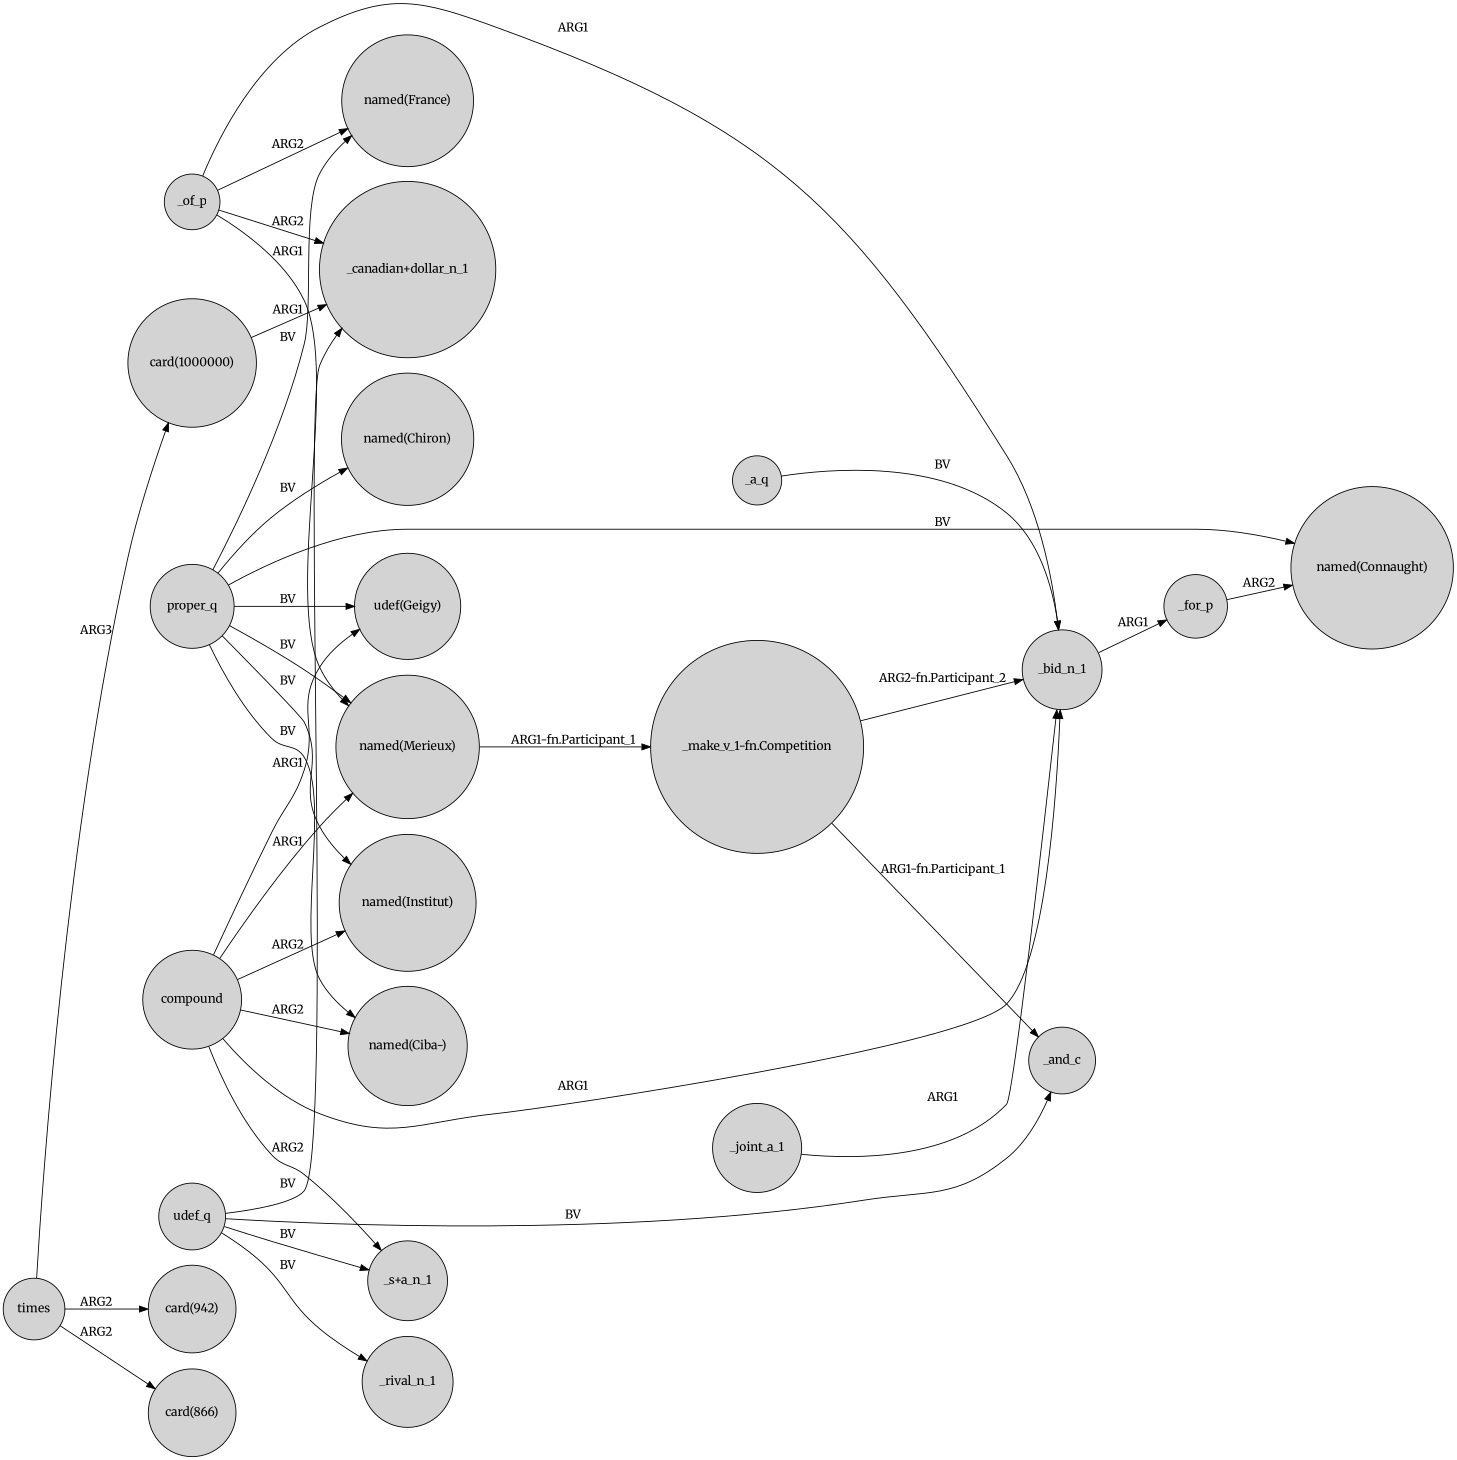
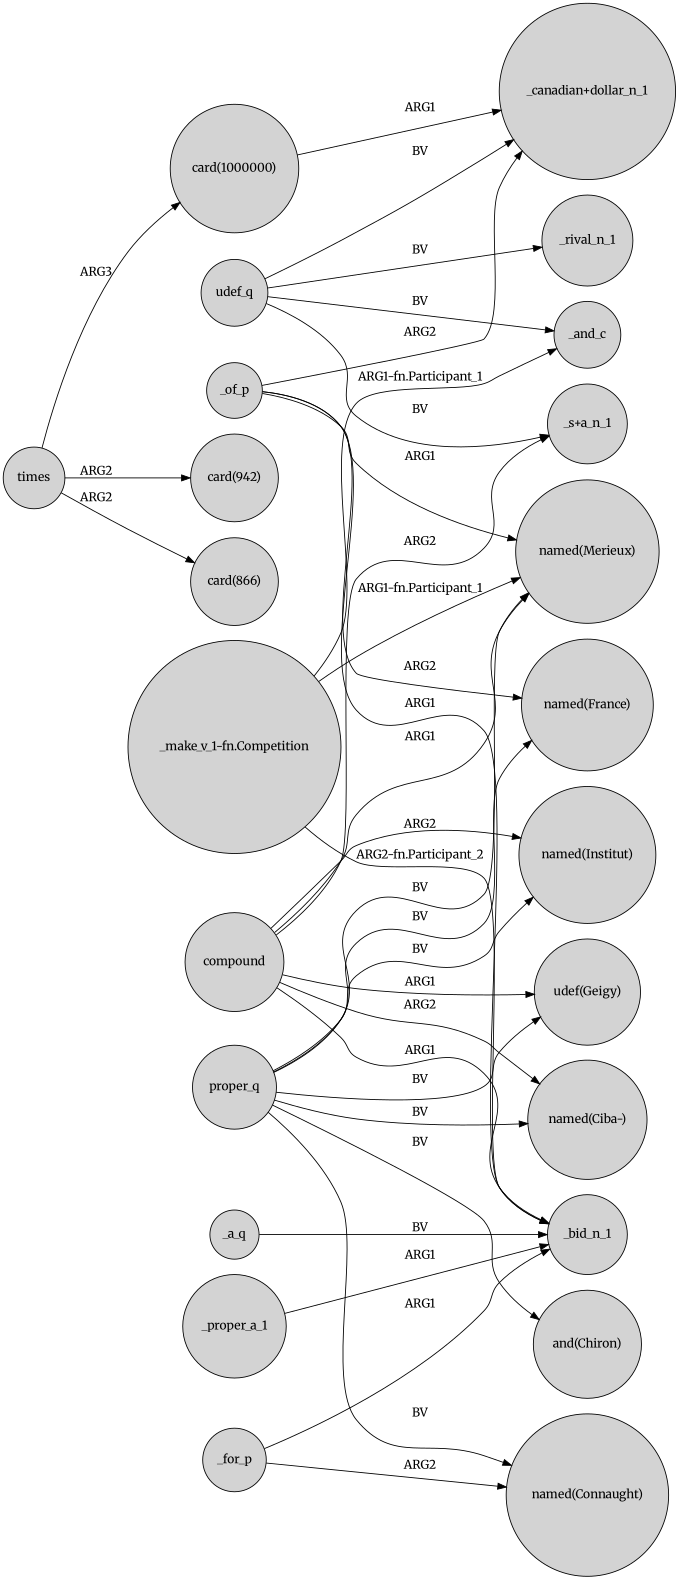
(408, 439) -> (587, 1344)
(1129, 638) -> (416, 1367)
(561, 747) -> (413, 626)
(757, 1148) -> (234, 1326)
